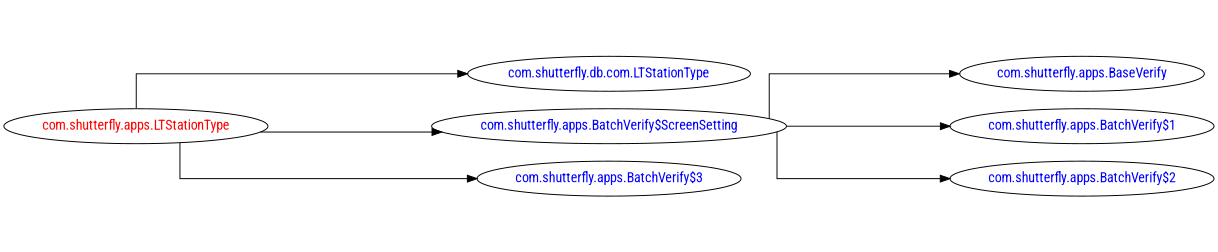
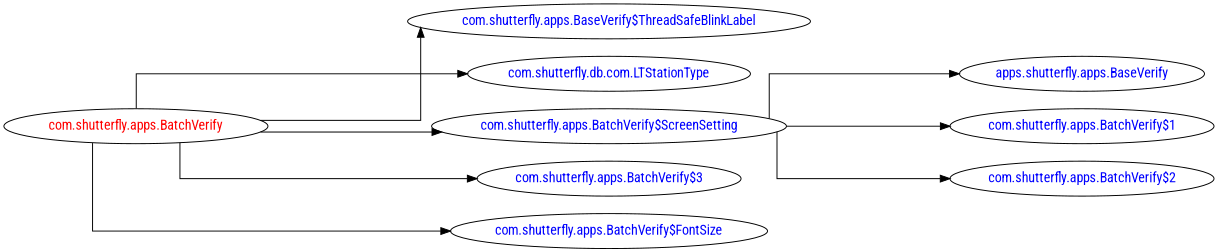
none -> (609, 21)
(1082, 74) -> (1082, 74)
(136, 126) -> (136, 126)
none -> (609, 231)
